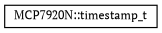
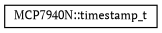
(81, 16) -> (81, 16)
